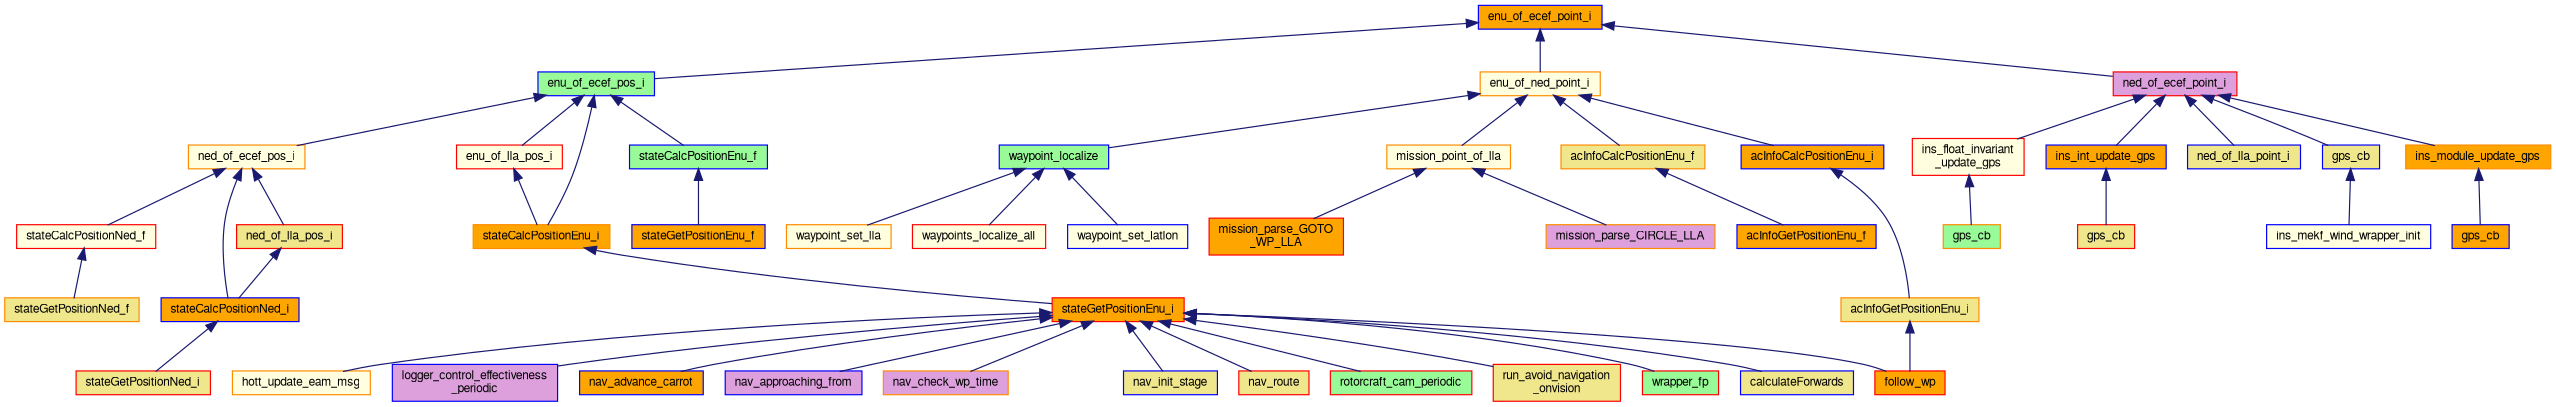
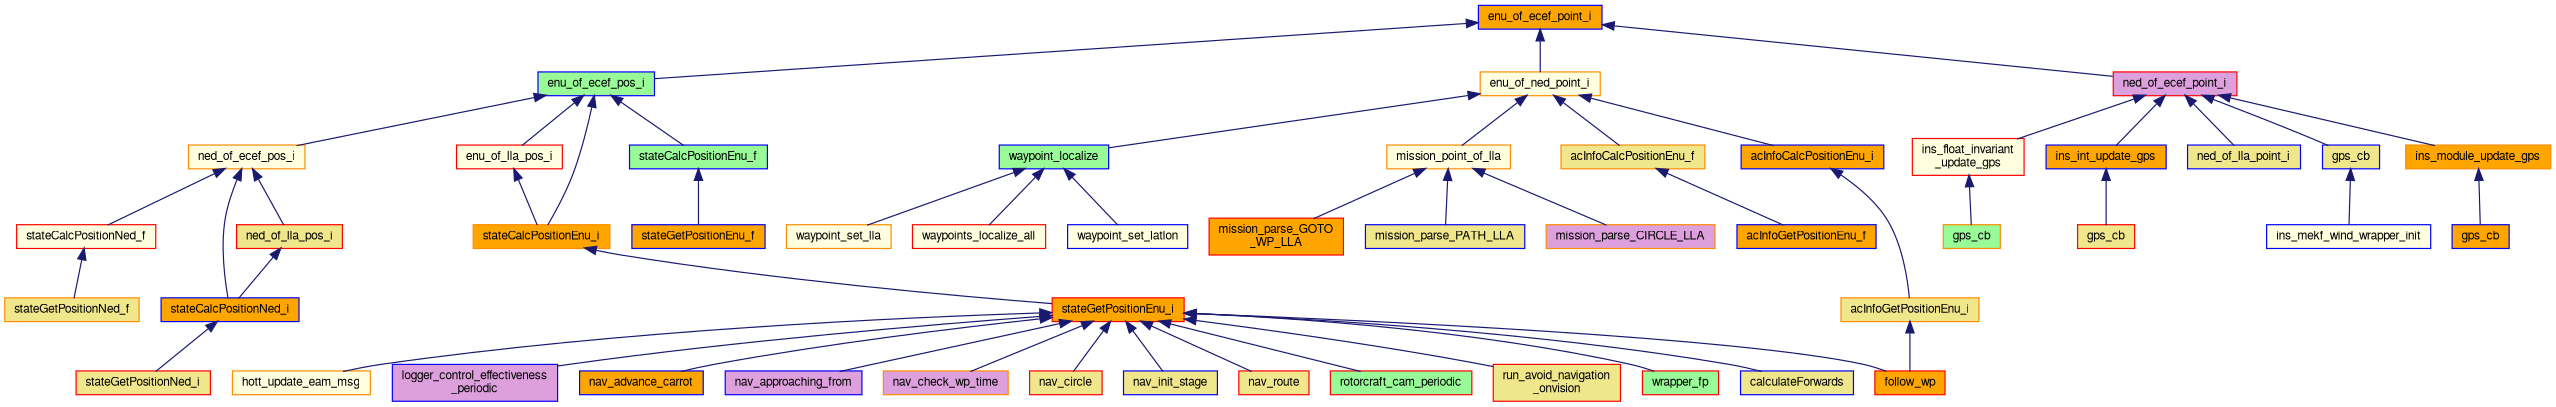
none -> (1445, 237)
none -> (1066, 383)
